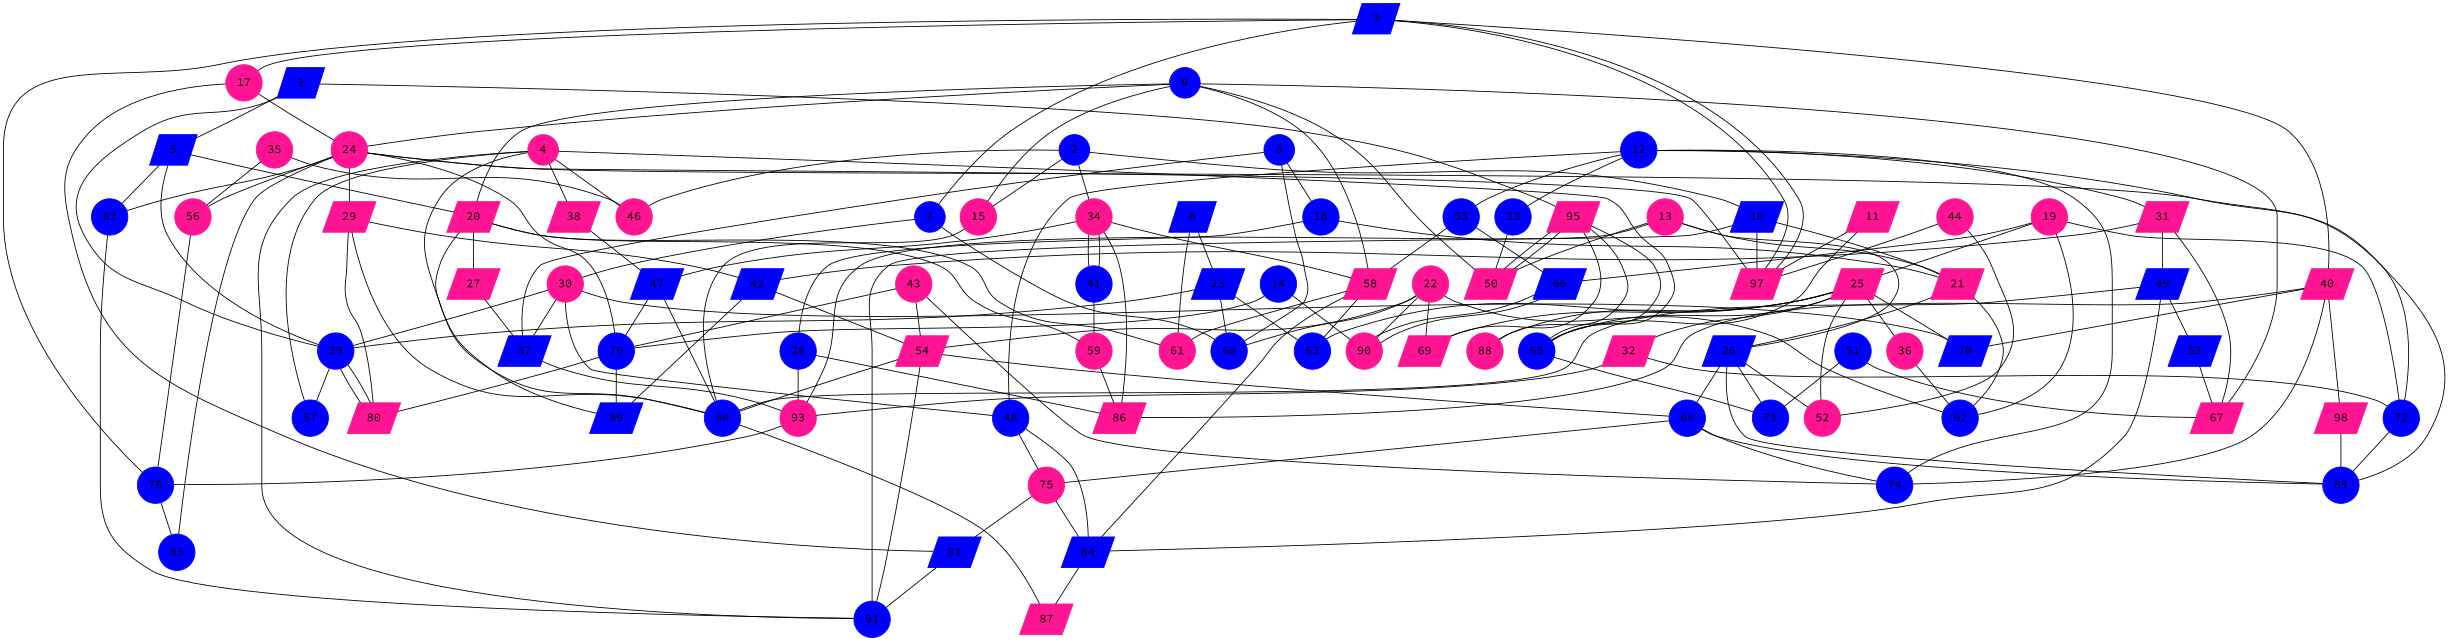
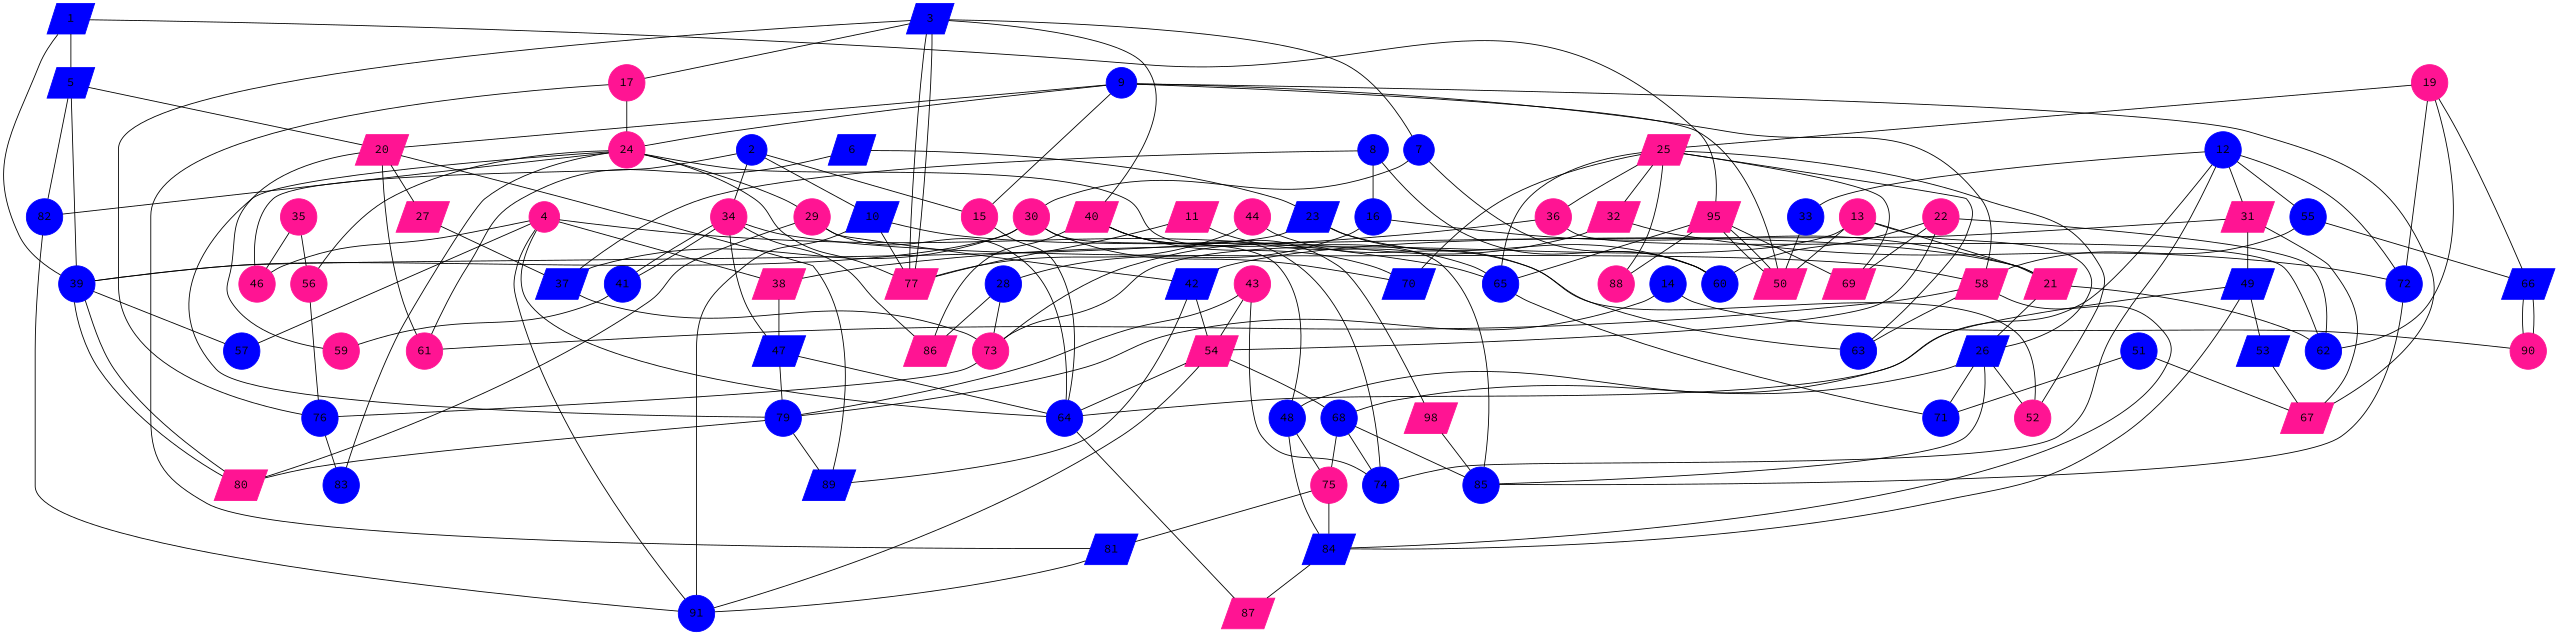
(349, 217) -> (812, 217)
none -> (1168, 247)
(1757, 284) -> (912, 284)
(1391, 324) -> none
(1107, 386) -> none
(798, 418) -> (991, 351)
